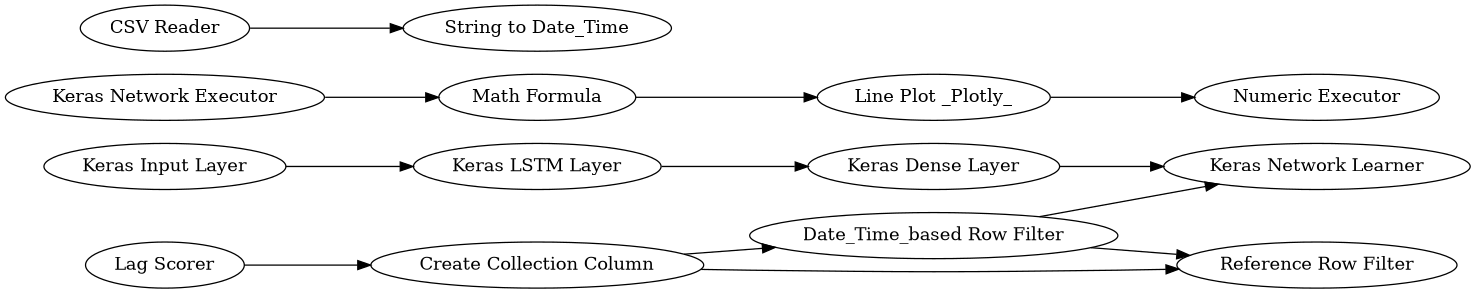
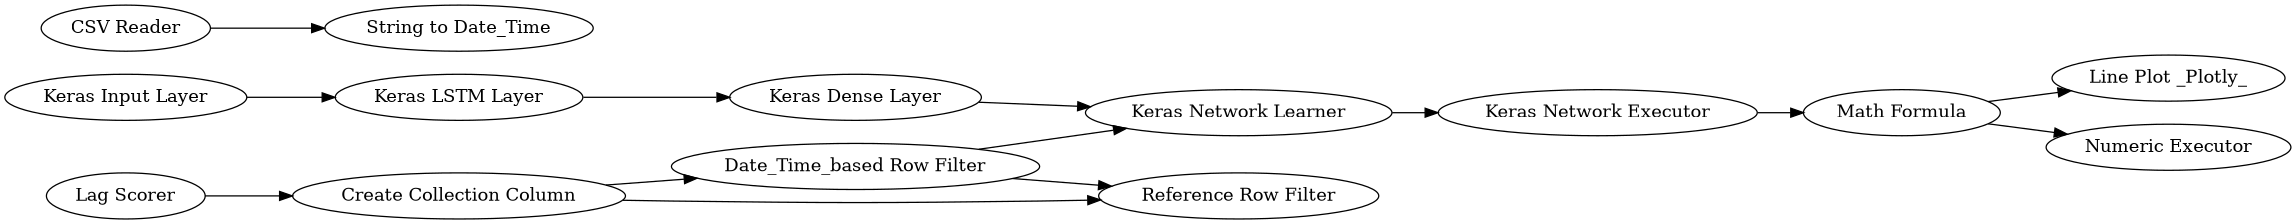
(1116, 97) -> (2021, 128)
none -> (1409, 113)
